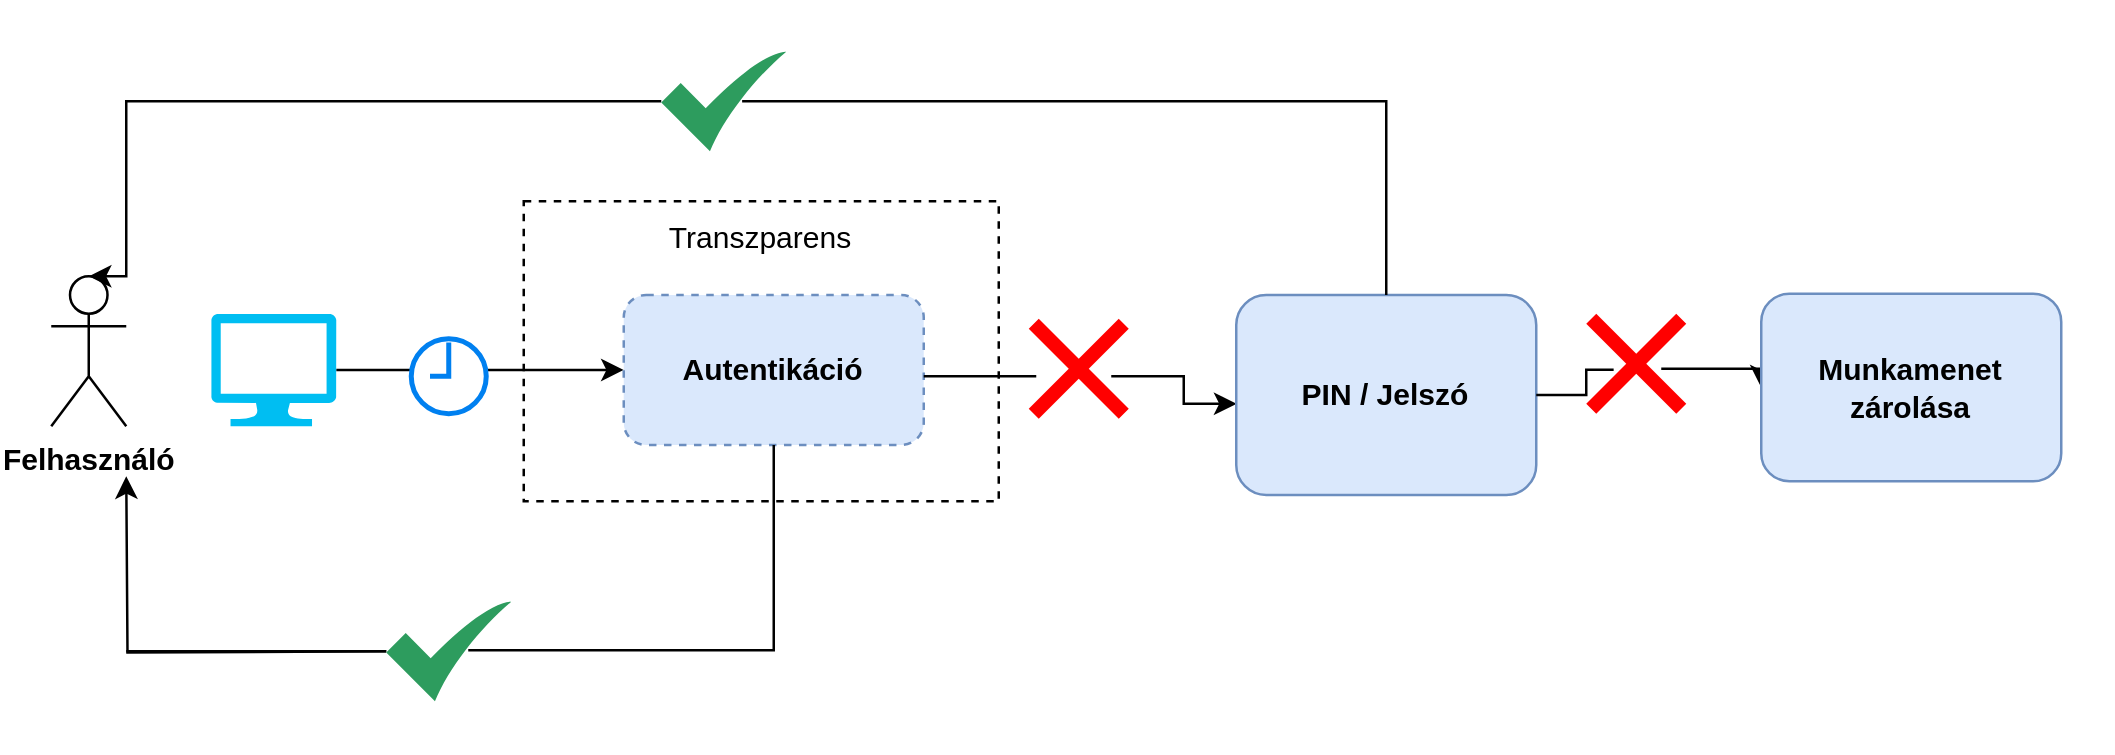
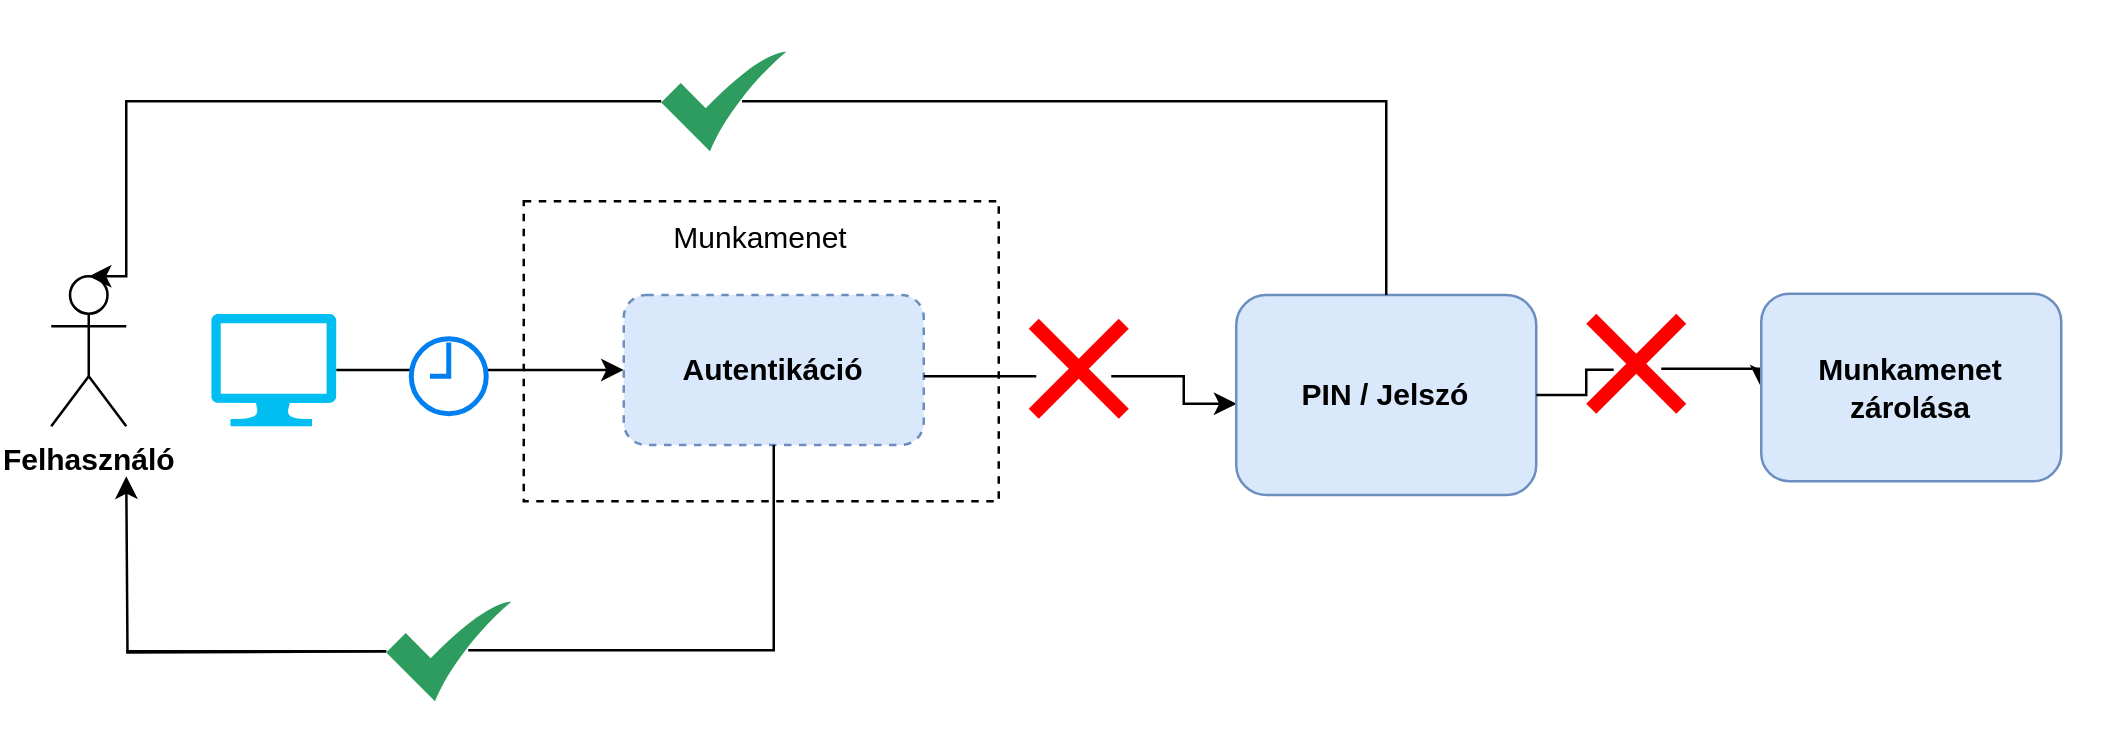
(761, 239) -> (761, 239)
